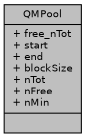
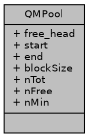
(42, 34) -> (44, 34)
